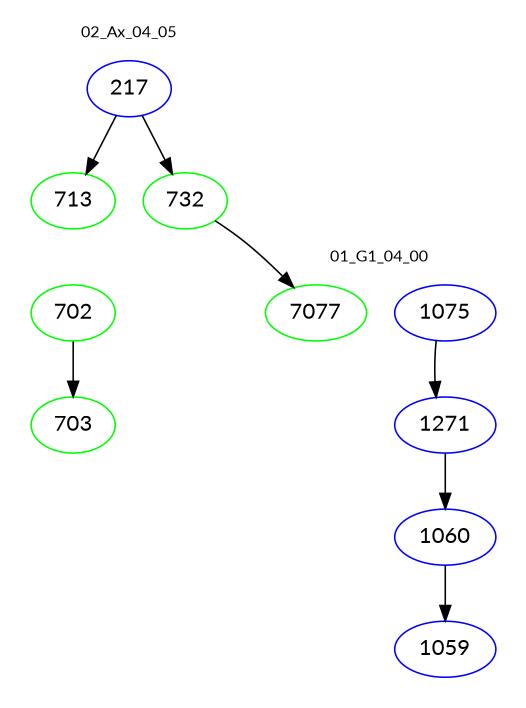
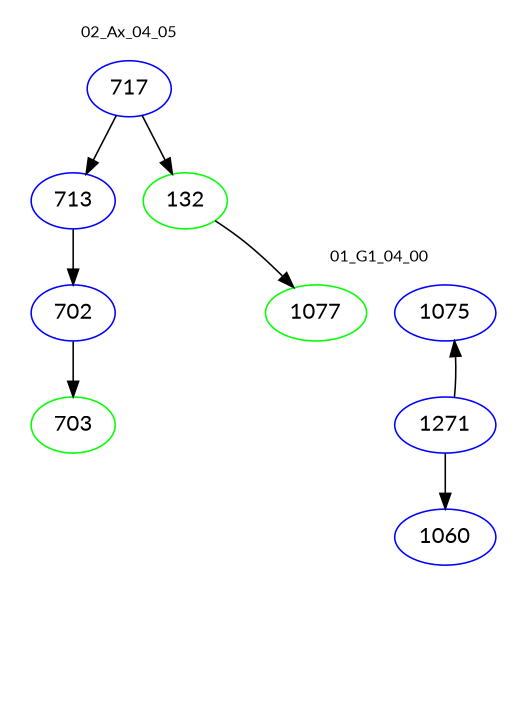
(129, 89) -> (129, 89)
(73, 201) -> (73, 201)
(185, 201) -> (185, 201)
none -> (73, 249)
(73, 313) -> (73, 313)
(316, 313) -> (316, 313)
(435, 361) -> (456, 377)
(445, 649) -> none
